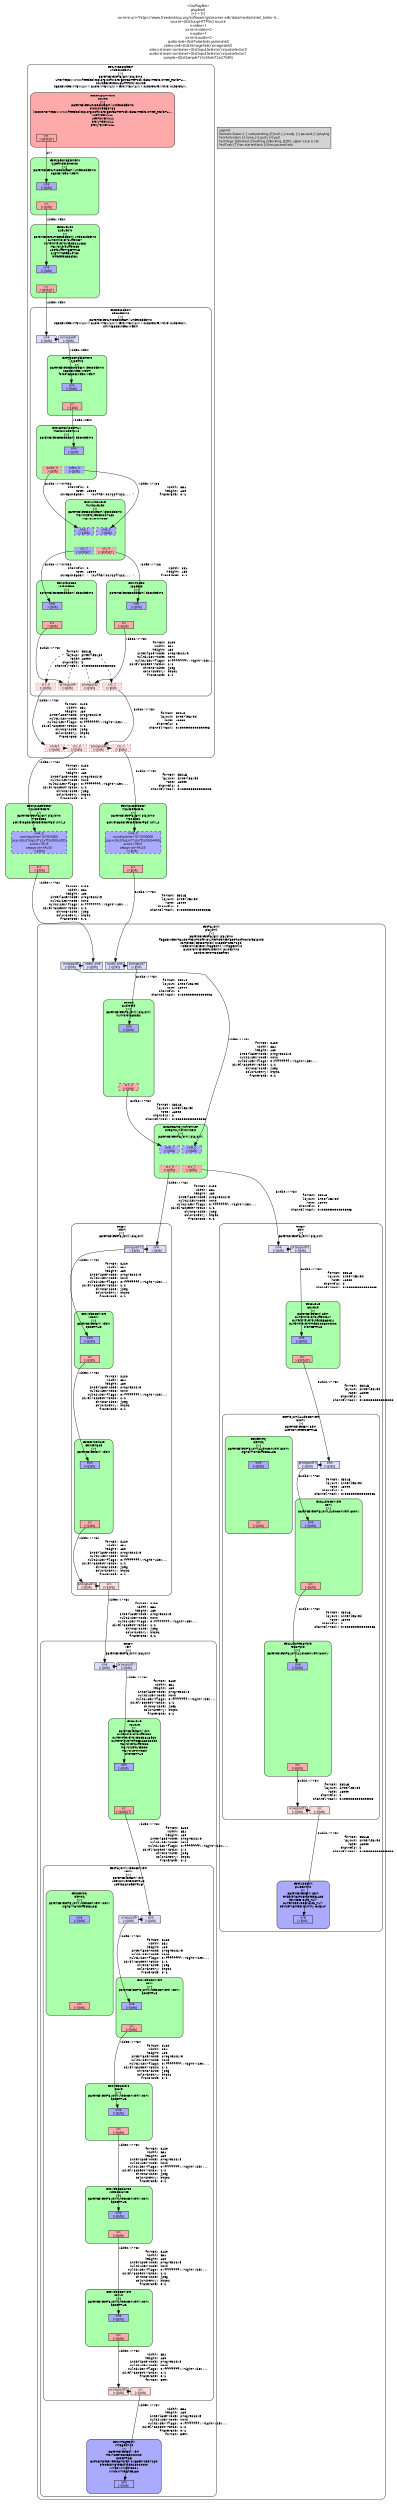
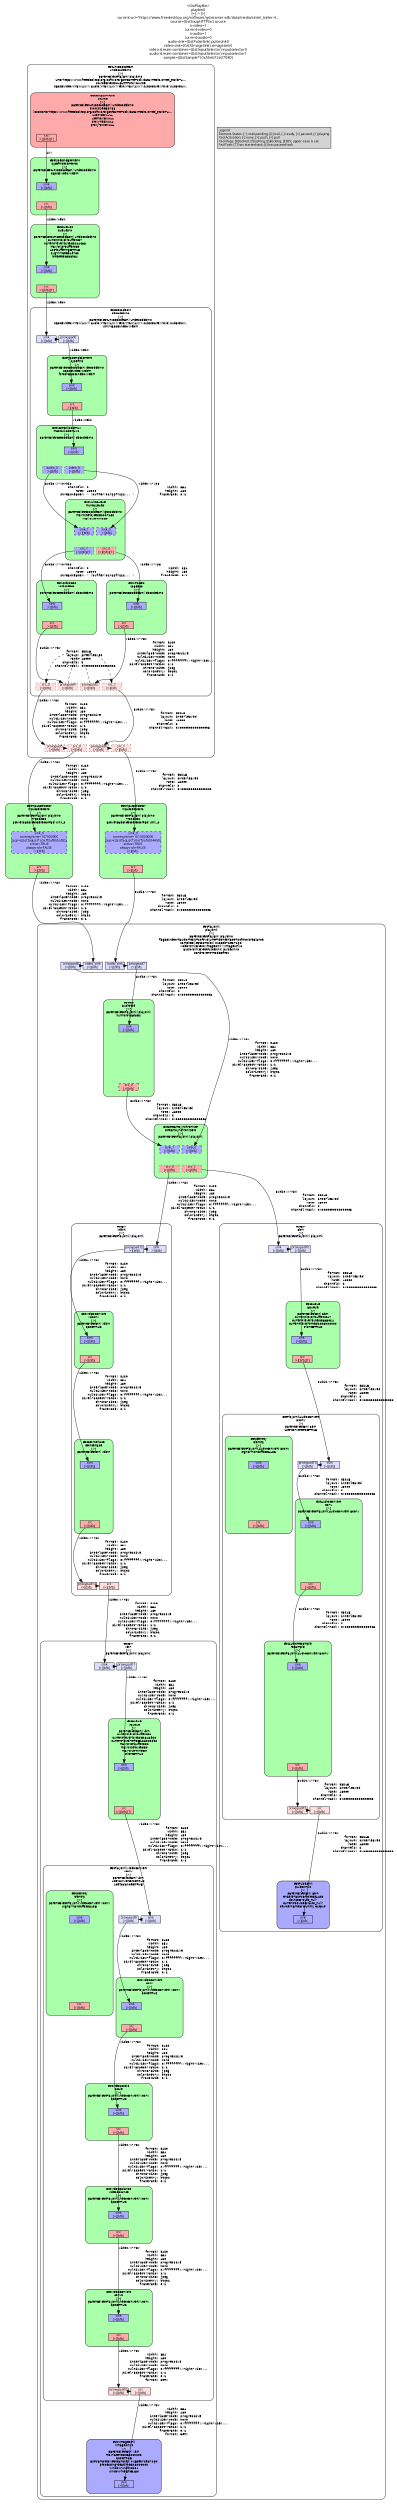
(52, 470) -> (52, 470)
(55, 748) -> (55, 748)
